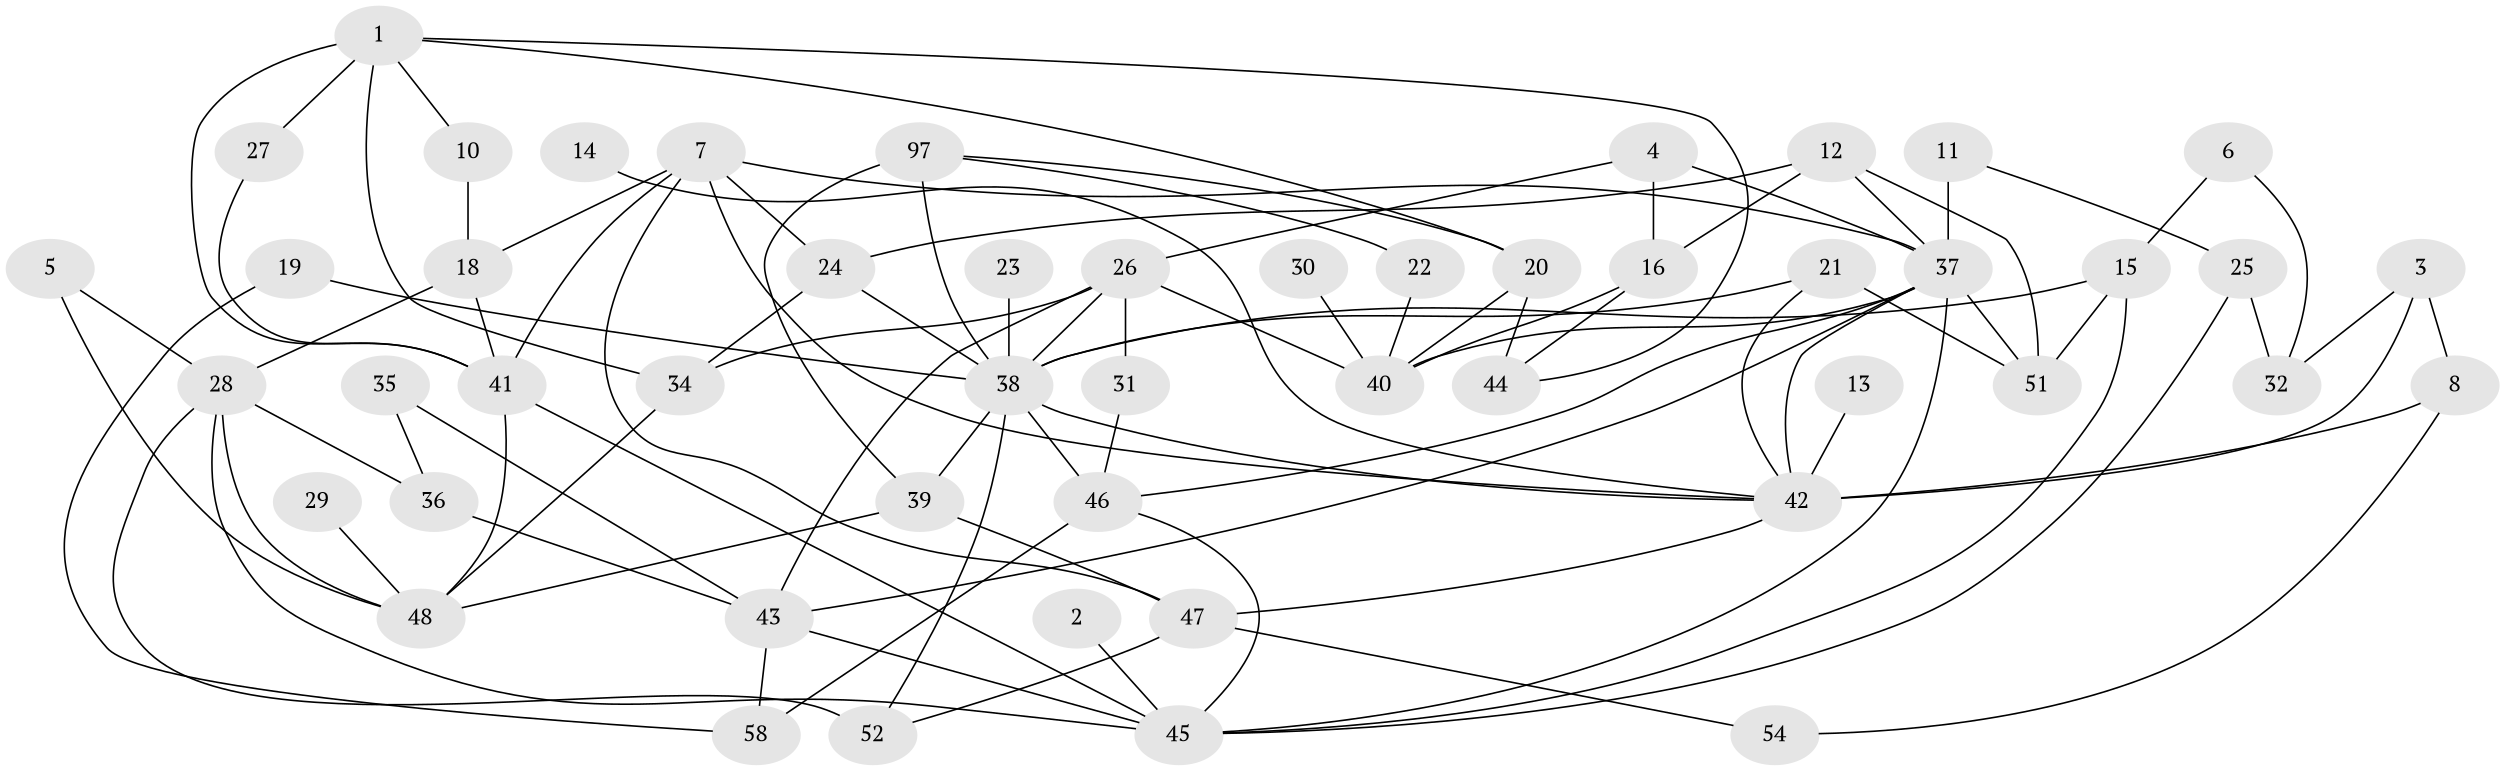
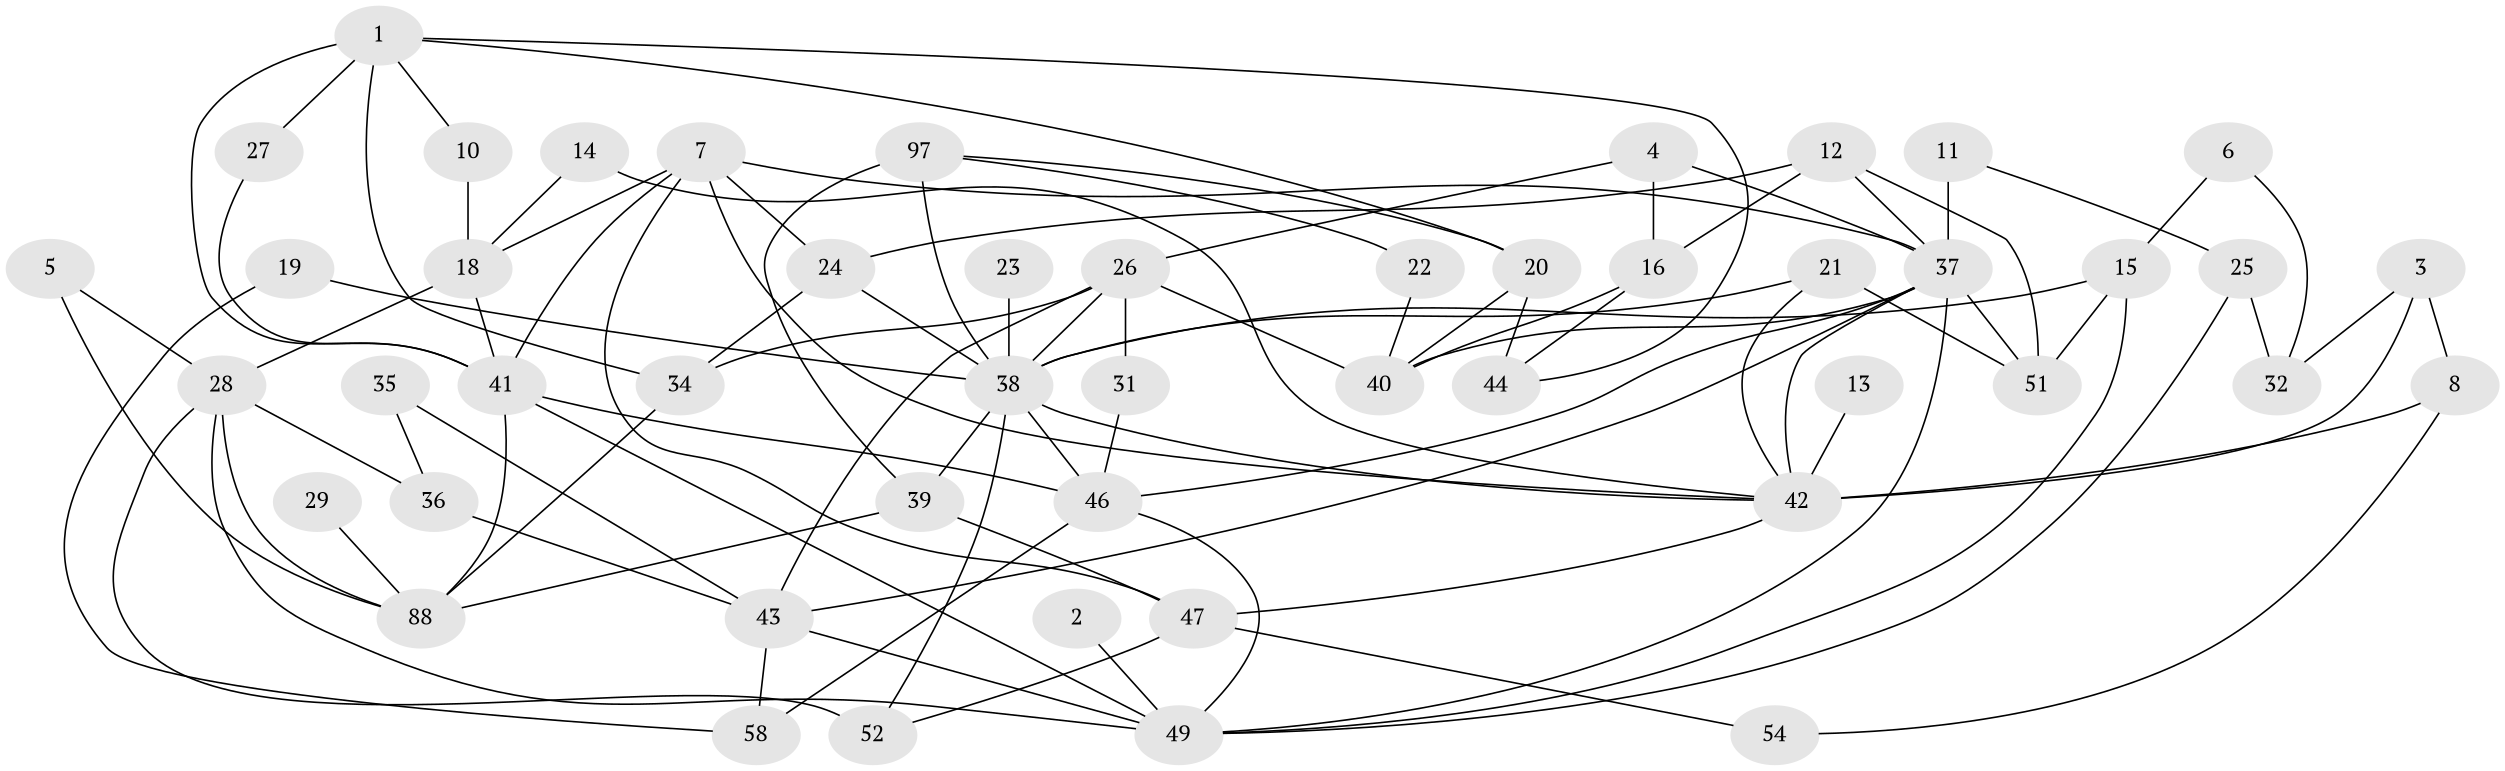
none -> (527, 210)
(1304, 269) -> none
none -> (800, 444)
(421, 619) -> (421, 619)
(1179, 735) -> (1179, 735)
